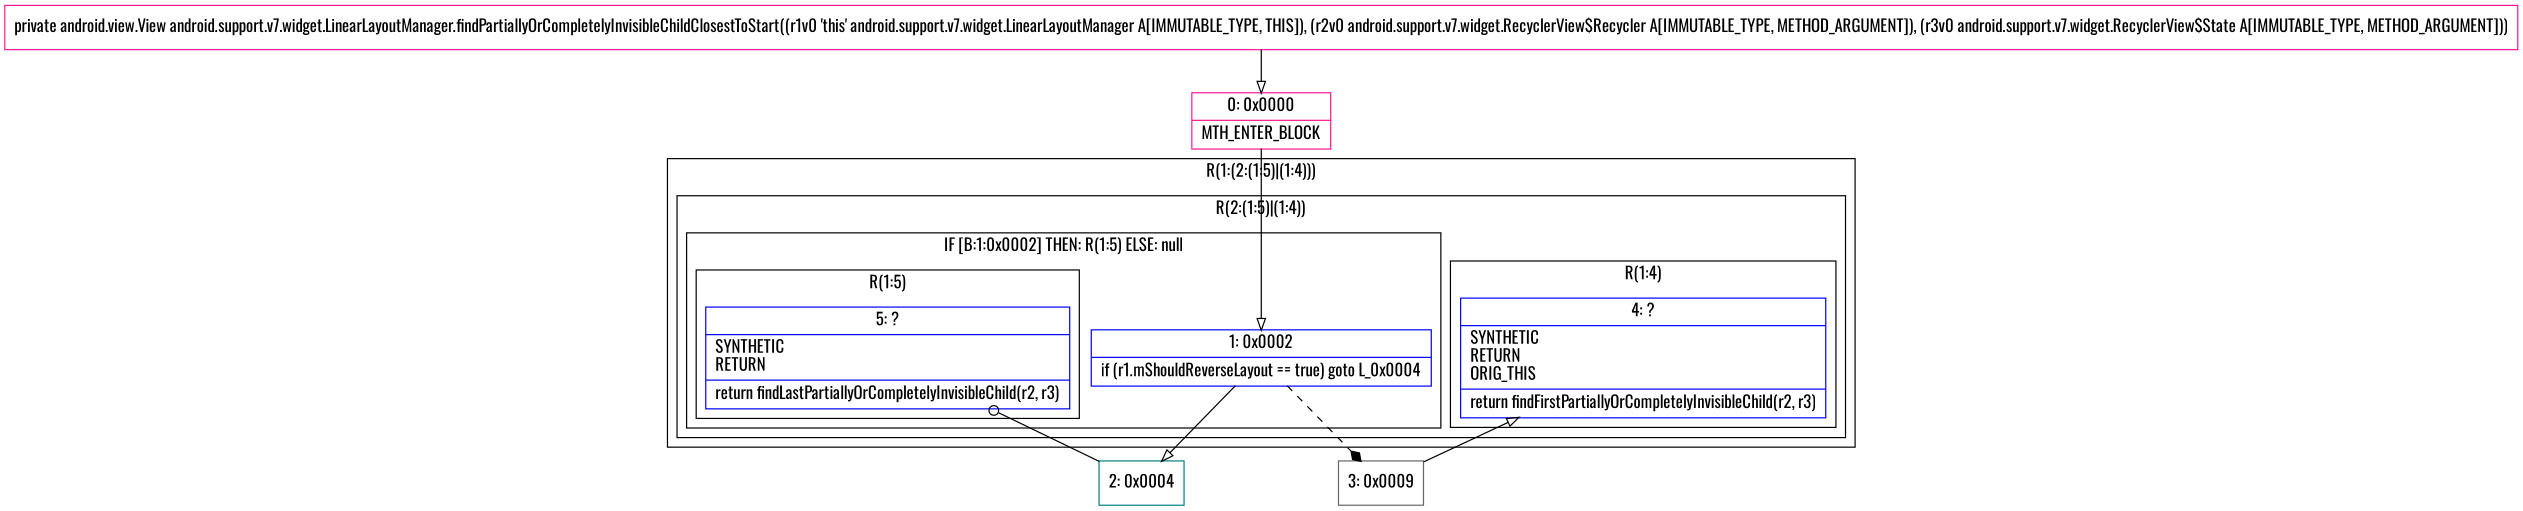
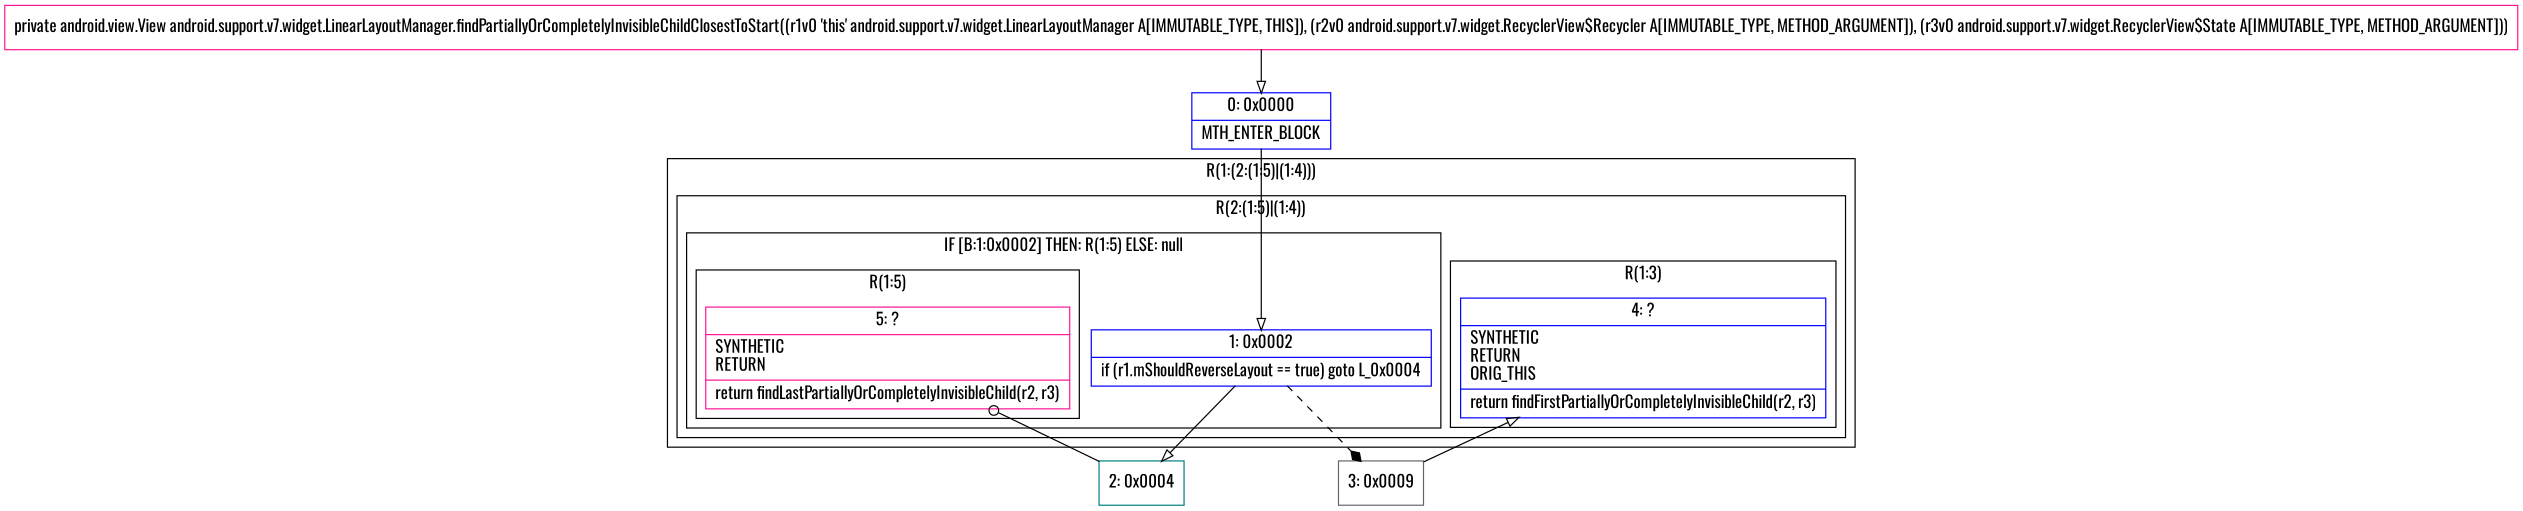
(1261, 121) -> (1261, 121)
(1643, 275) -> (1643, 275)
(888, 358) -> (888, 358)
